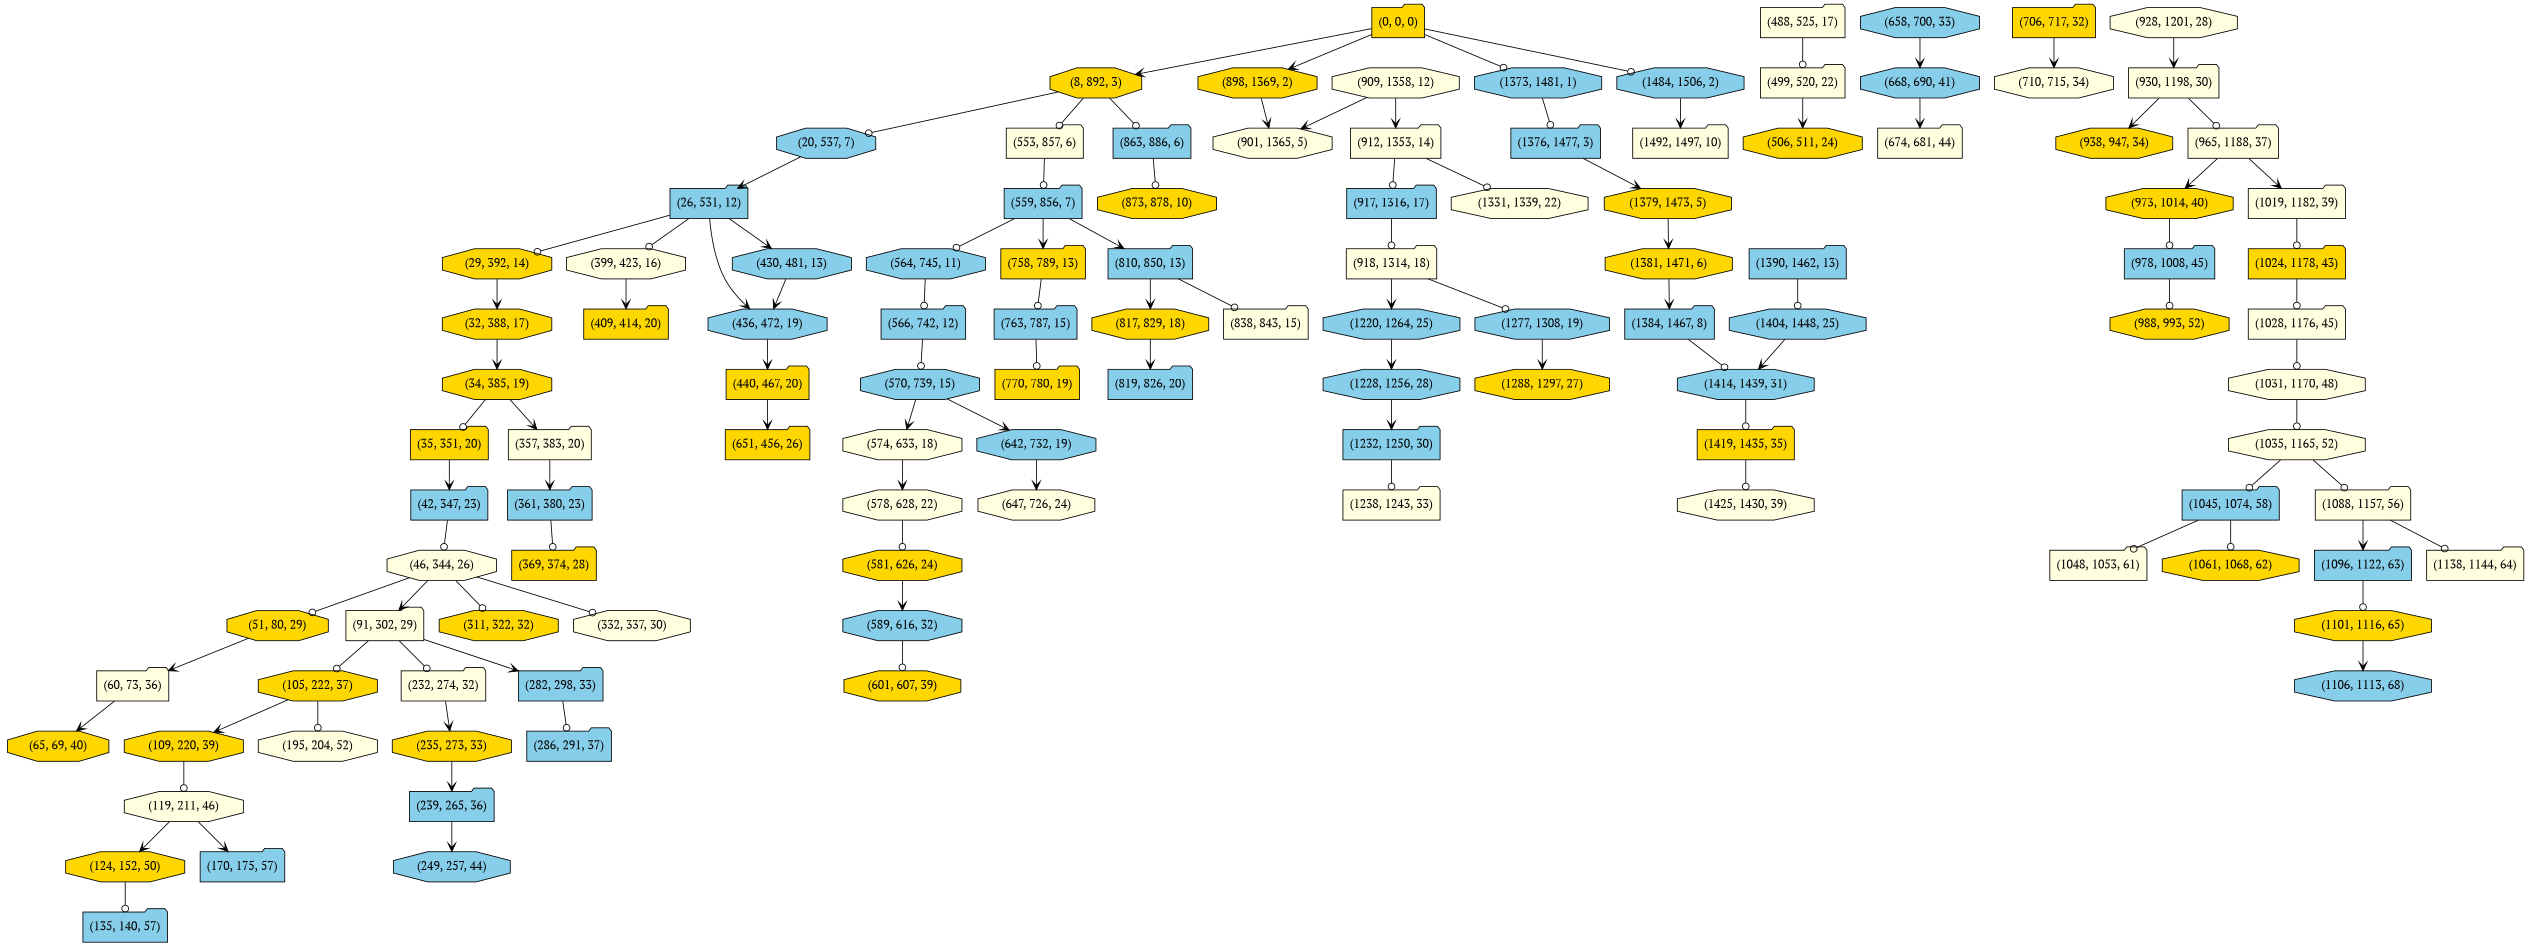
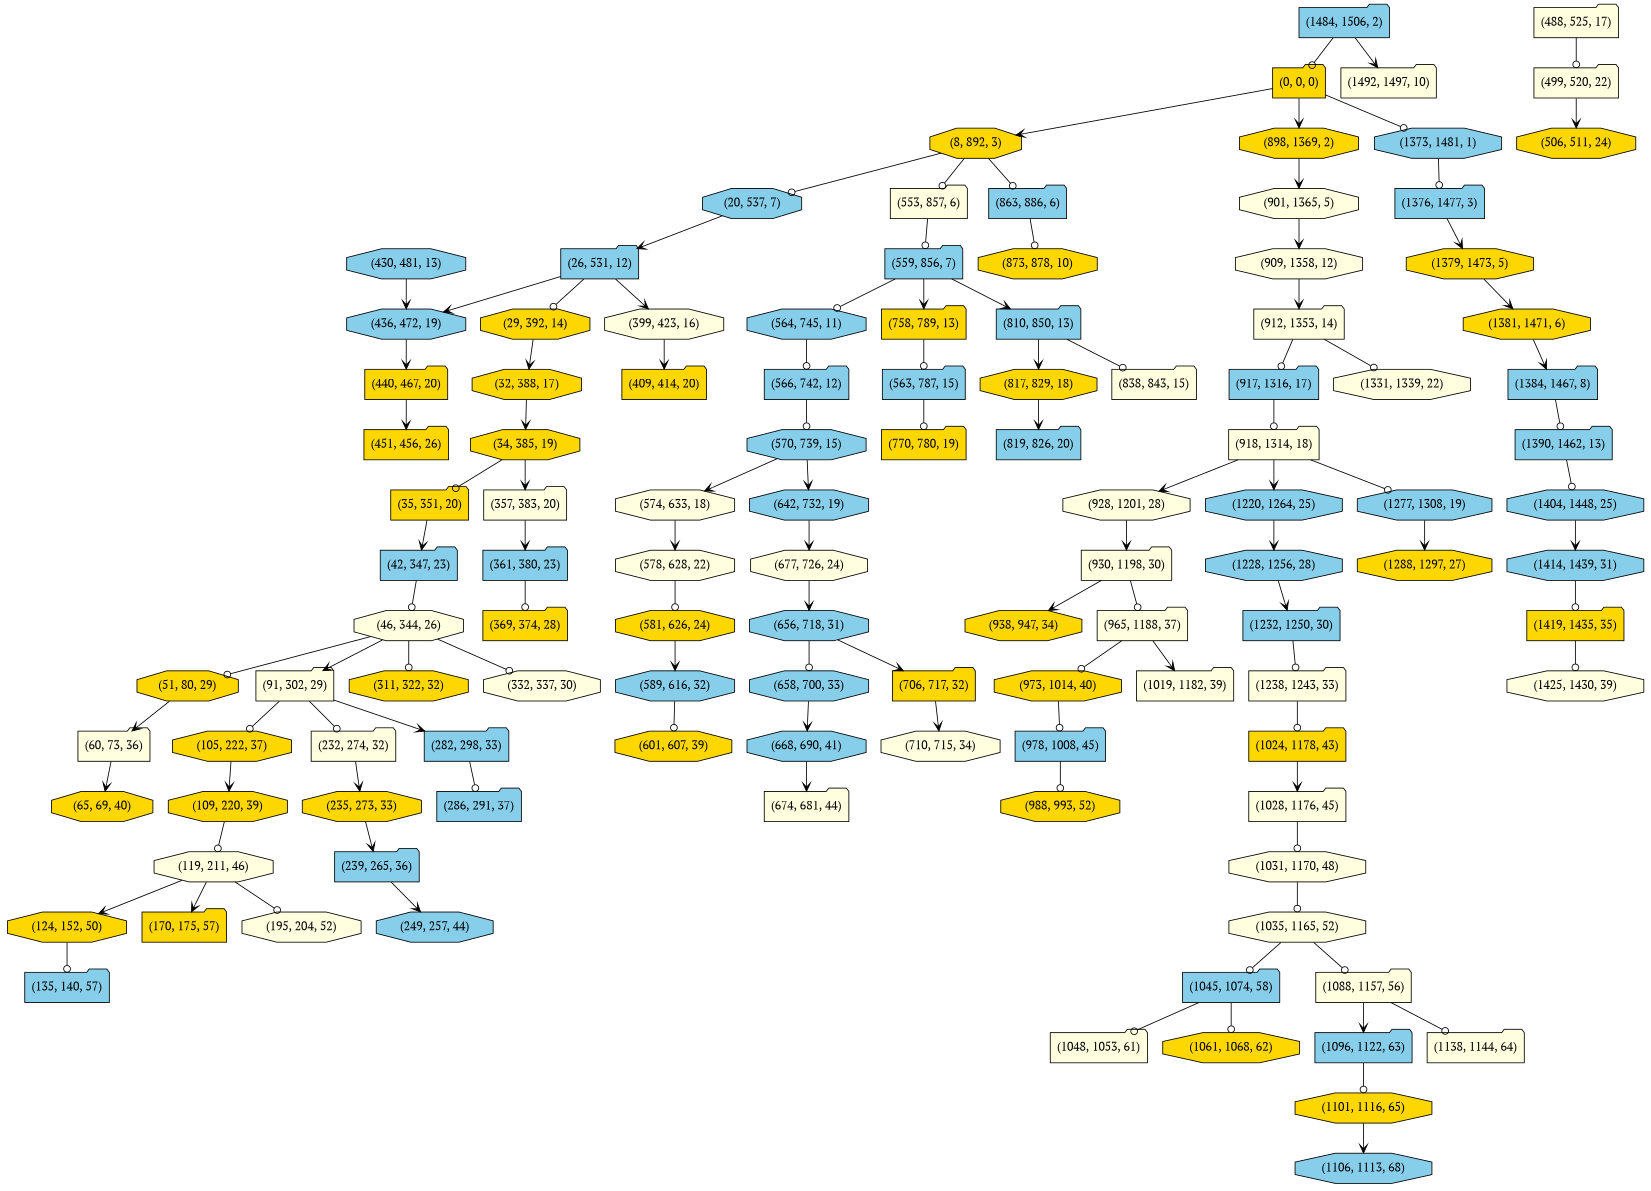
(1526, 50) -> (1324, 50)
(1680, 83) -> (1344, 23)
(1338, 111) -> (1299, 230)
(2204, 171) -> (1103, 654)
(2297, 230) -> (1297, 713)
(747, 231) -> none
(670, 232) -> (629, 291)
(2297, 291) -> (1297, 772)
(1036, 324) -> (924, 384)
(1705, 352) -> (1558, 411)
(768, 445) -> (406, 445)
none -> (1202, 474)
(1036, 505) -> (809, 565)
none -> (809, 626)
(318, 713) -> (255, 895)
(242, 867) -> (184, 927)
